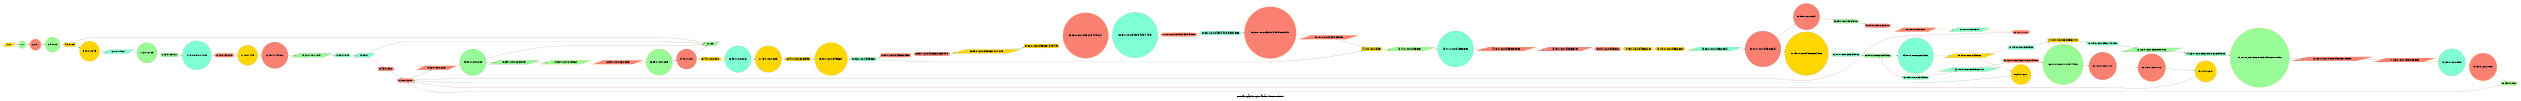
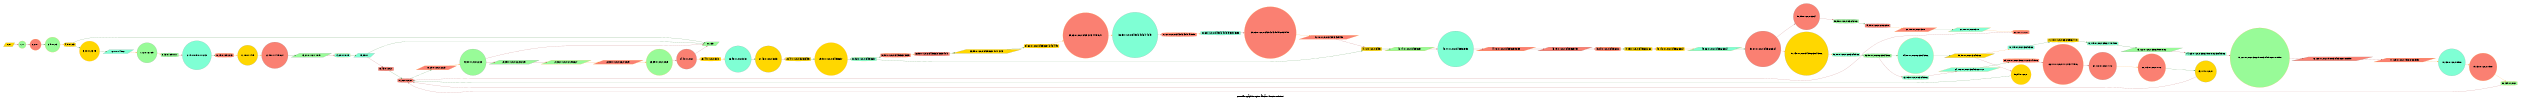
(1878, 26) -> (1878, 26)
(2063, 64) -> (2063, 64)
